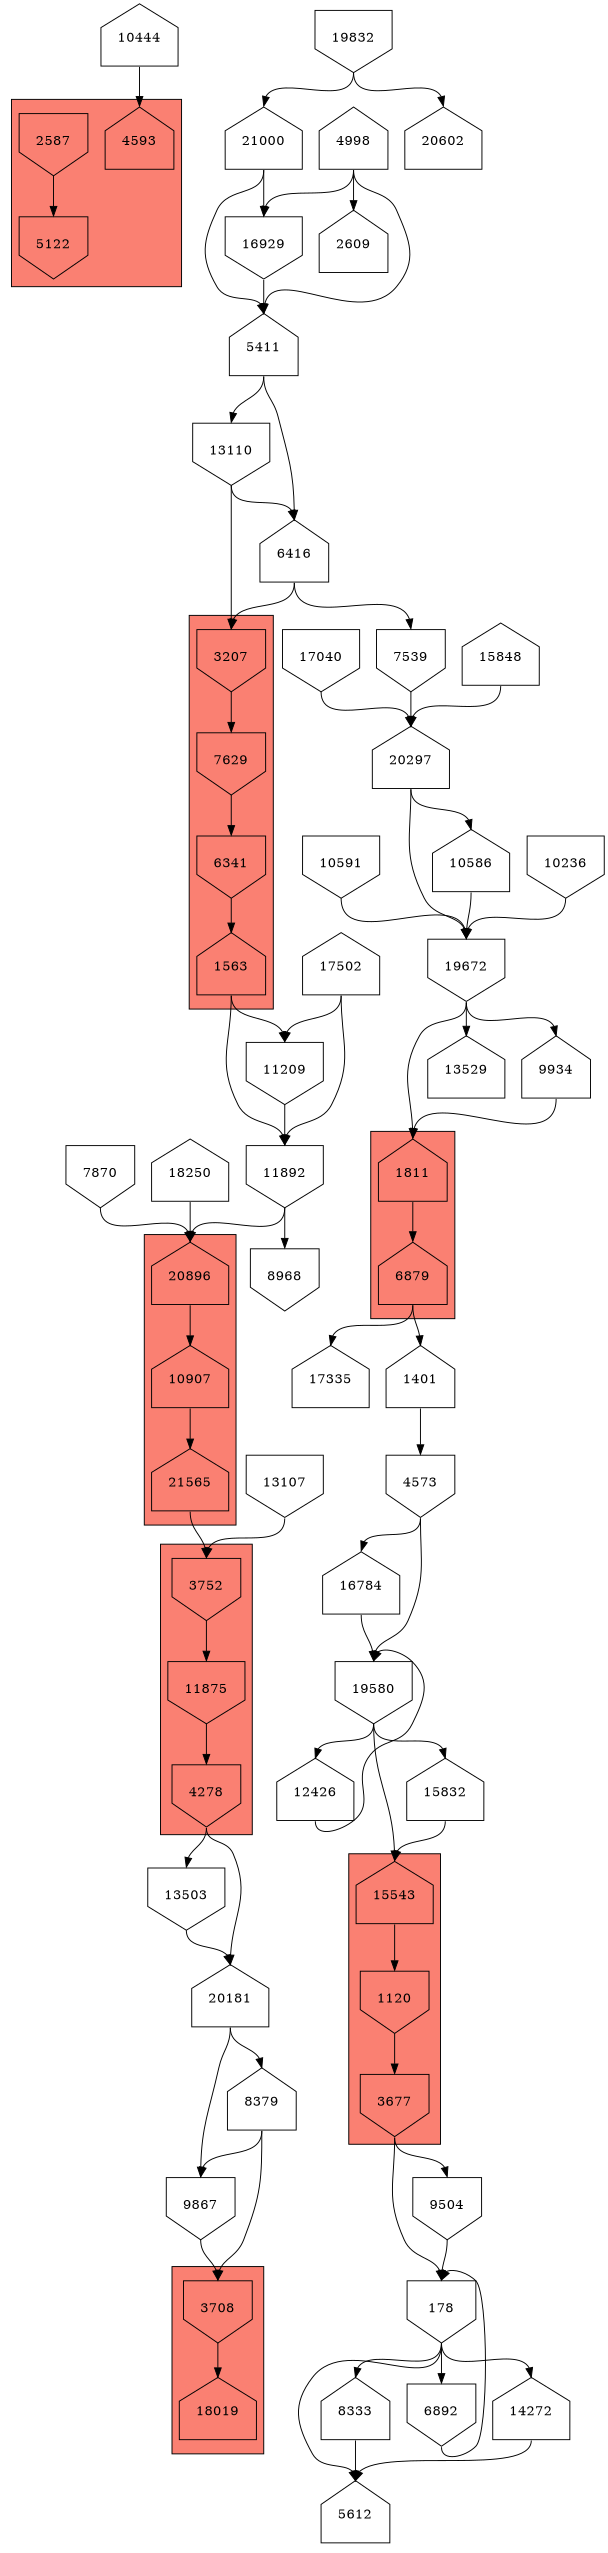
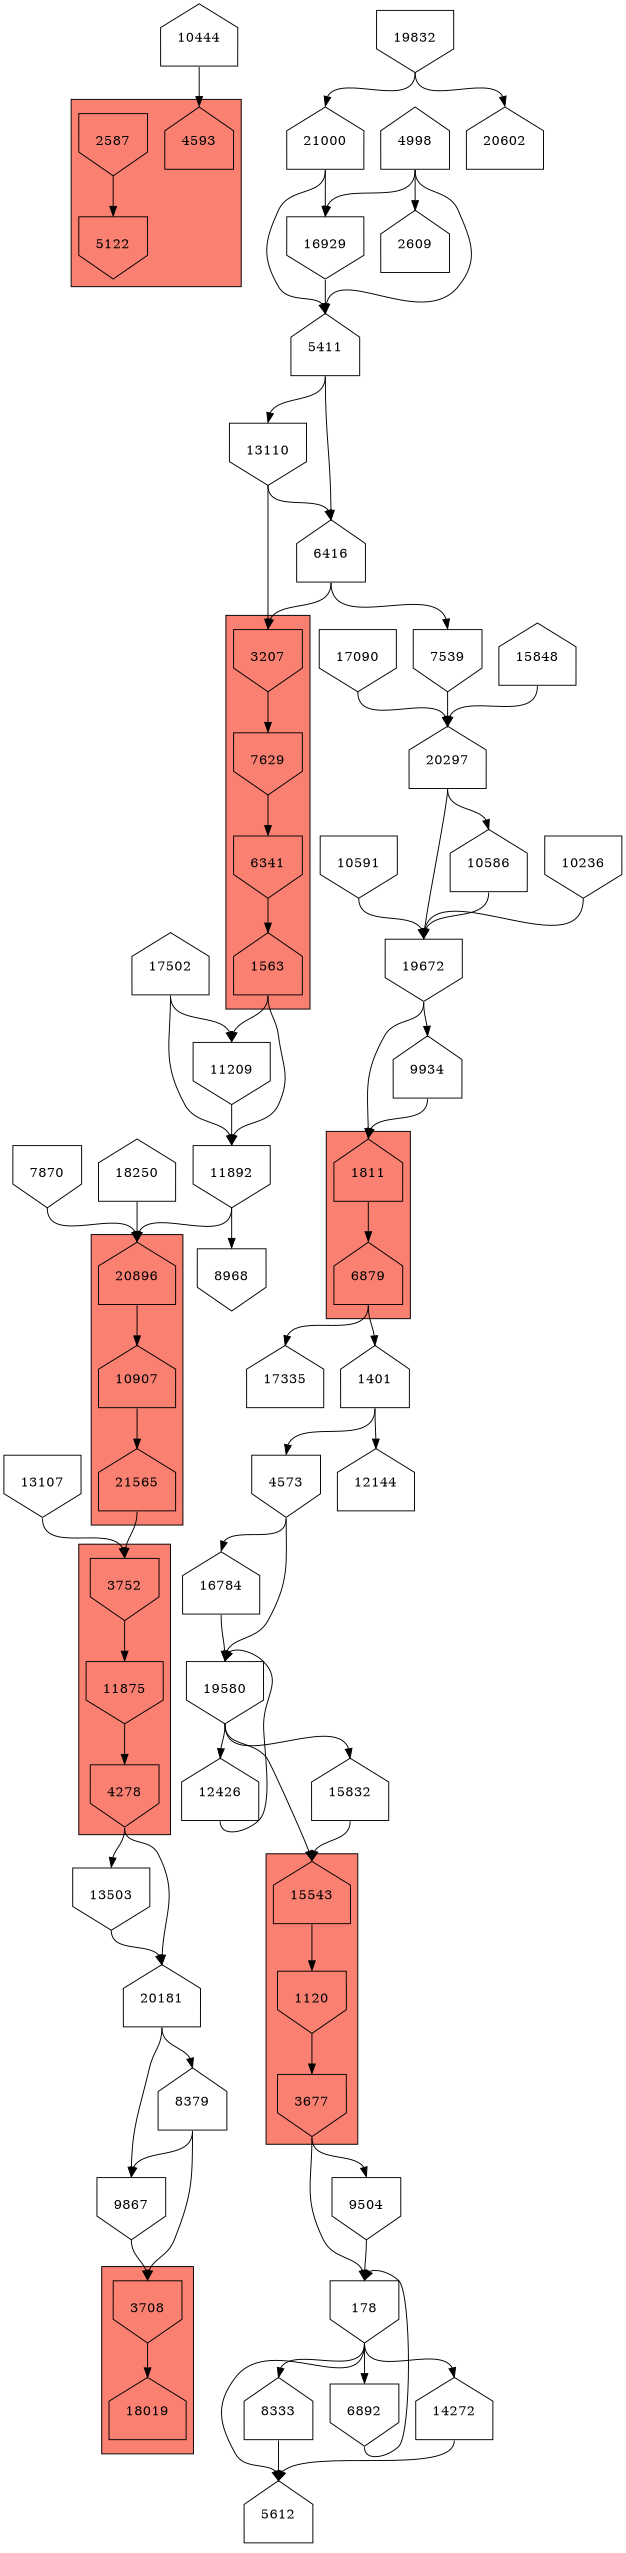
(321, 657) -> (358, 657)
(466, 1070) -> none
none -> (376, 1483)
